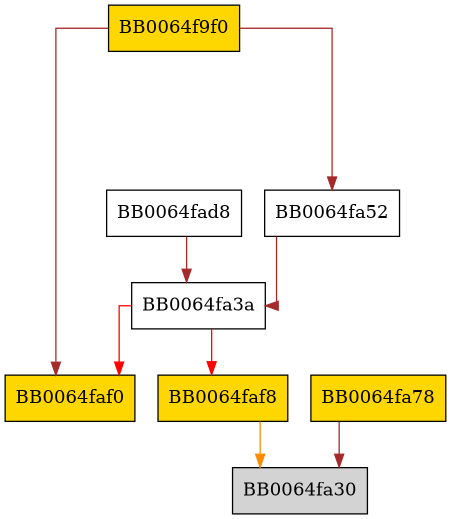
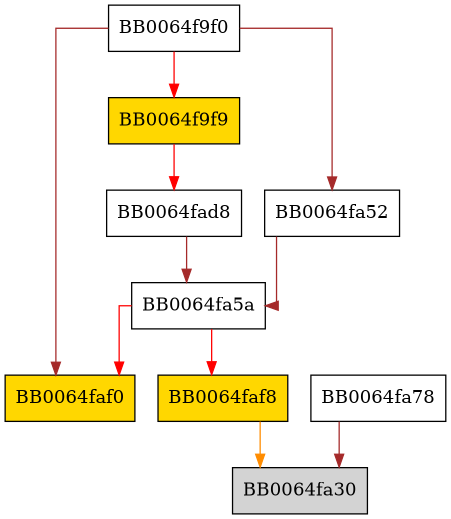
(174, 28) -> (174, 28)
none -> (174, 121)
(198, 306) -> (198, 306)
(378, 398) -> (378, 398)
